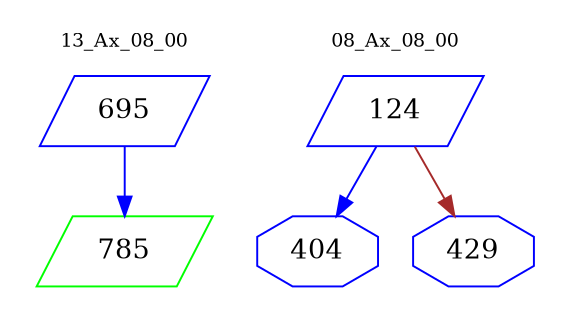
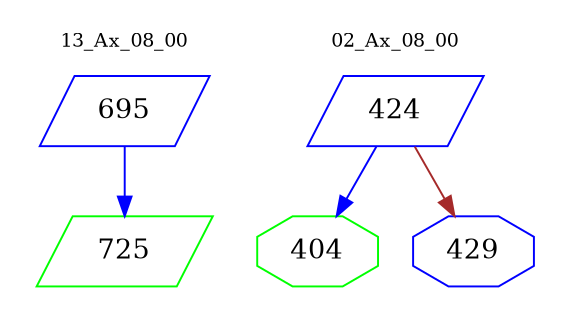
(396, 42) -> (396, 42)
(396, 111) -> (396, 111)
(125, 251) -> (125, 251)
(318, 251) -> (318, 251)
